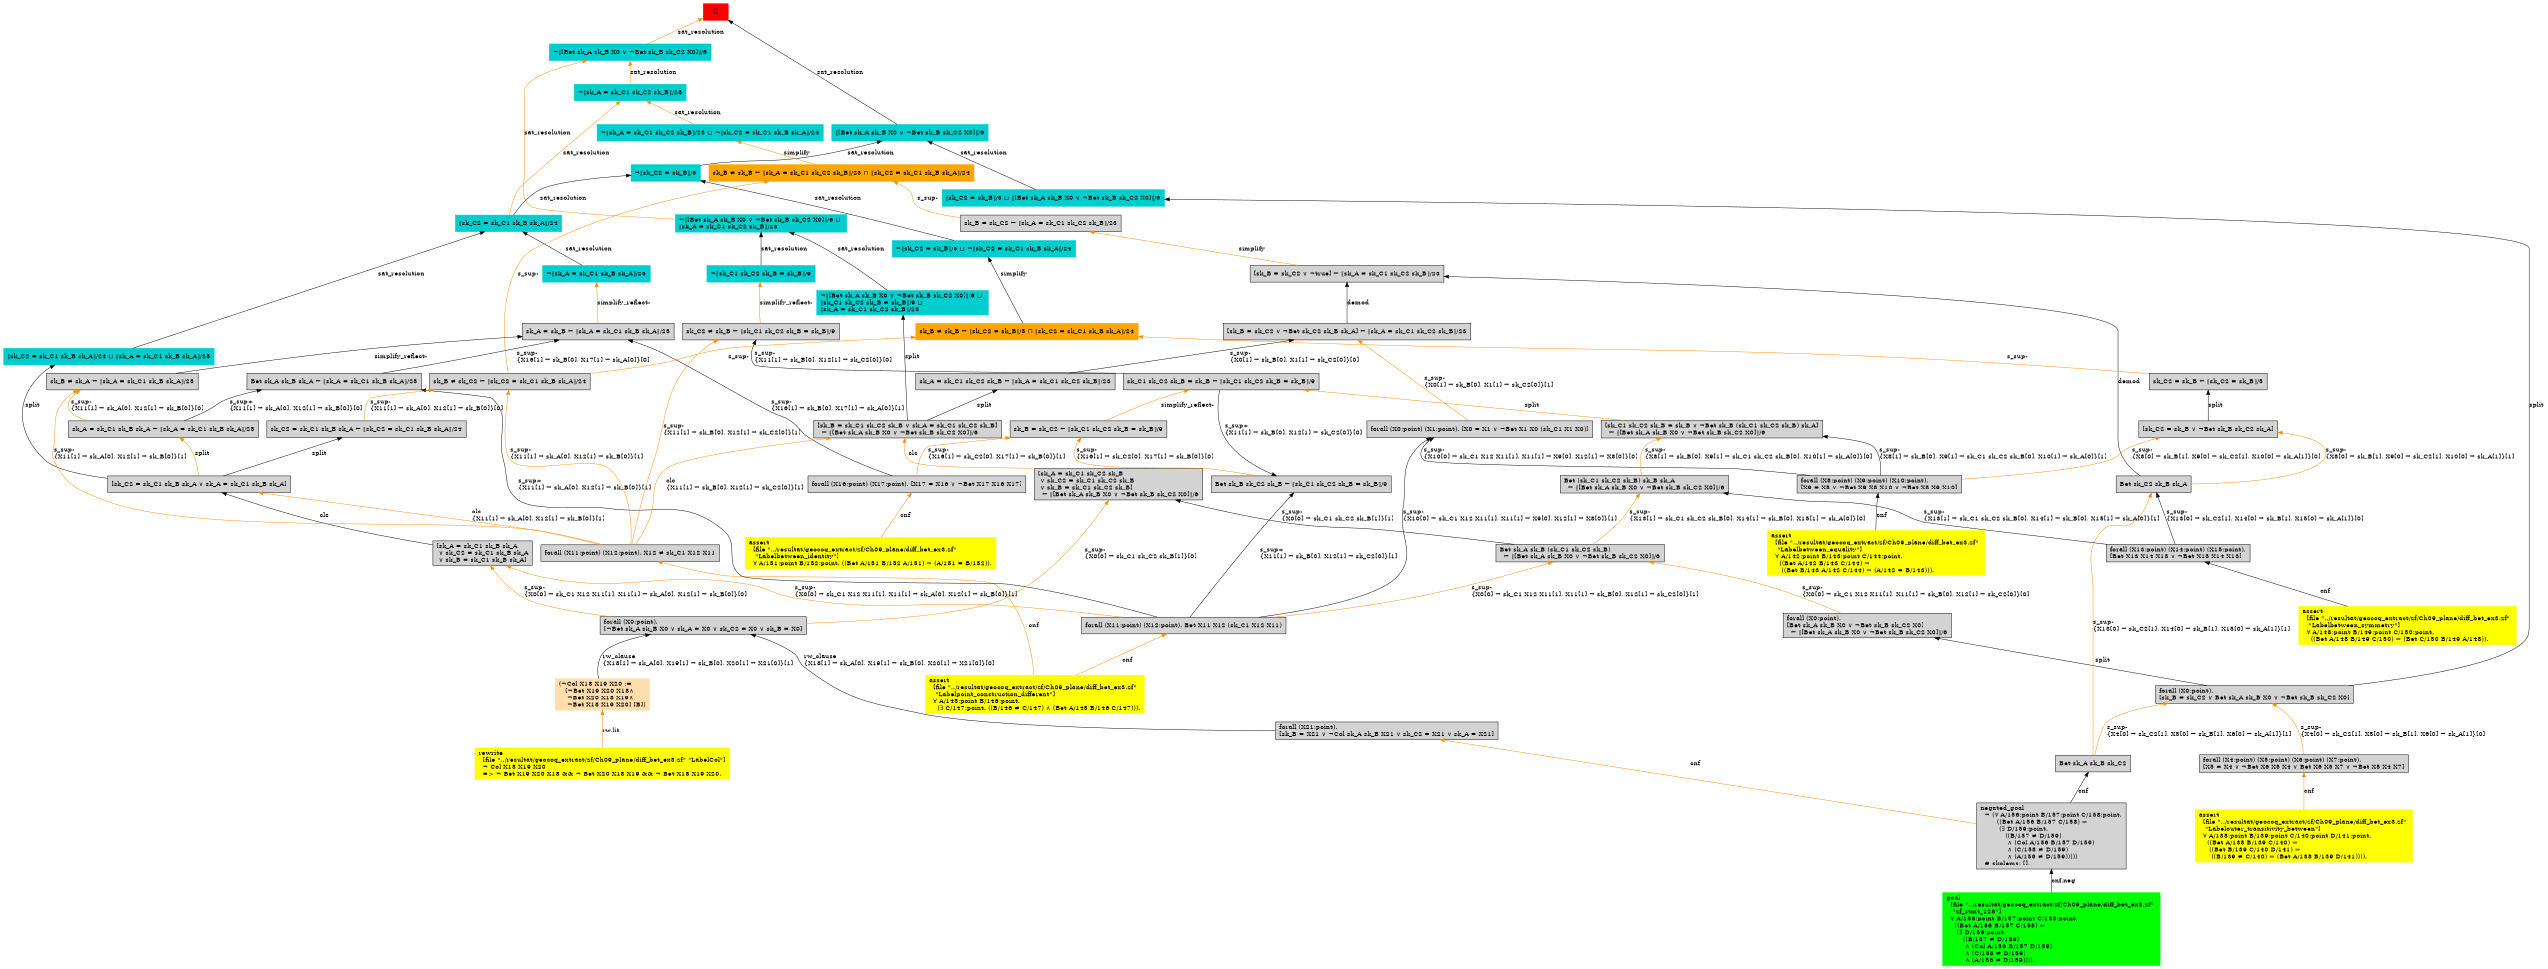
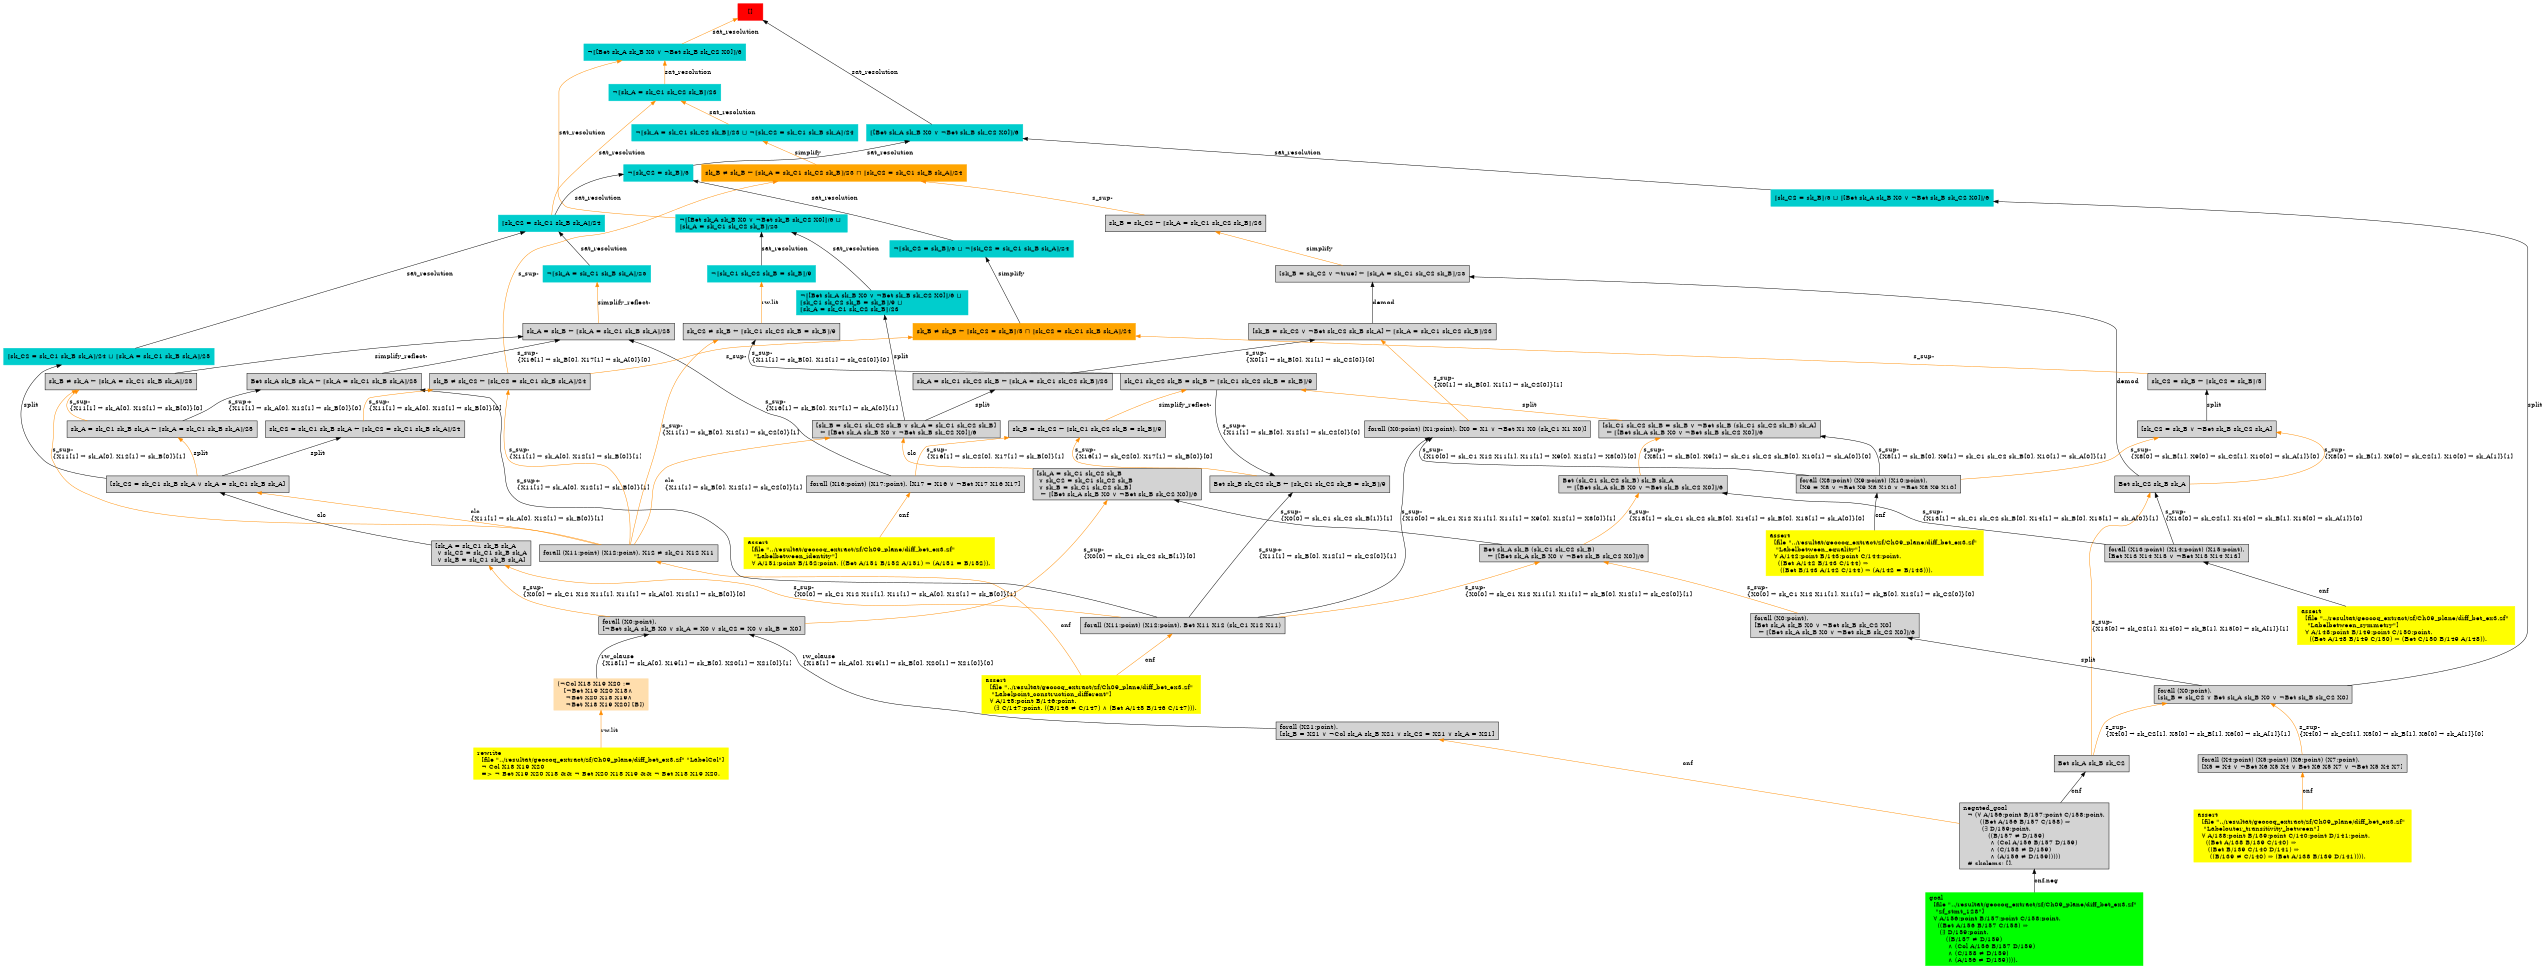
(786, 303) -> (770, 303)
